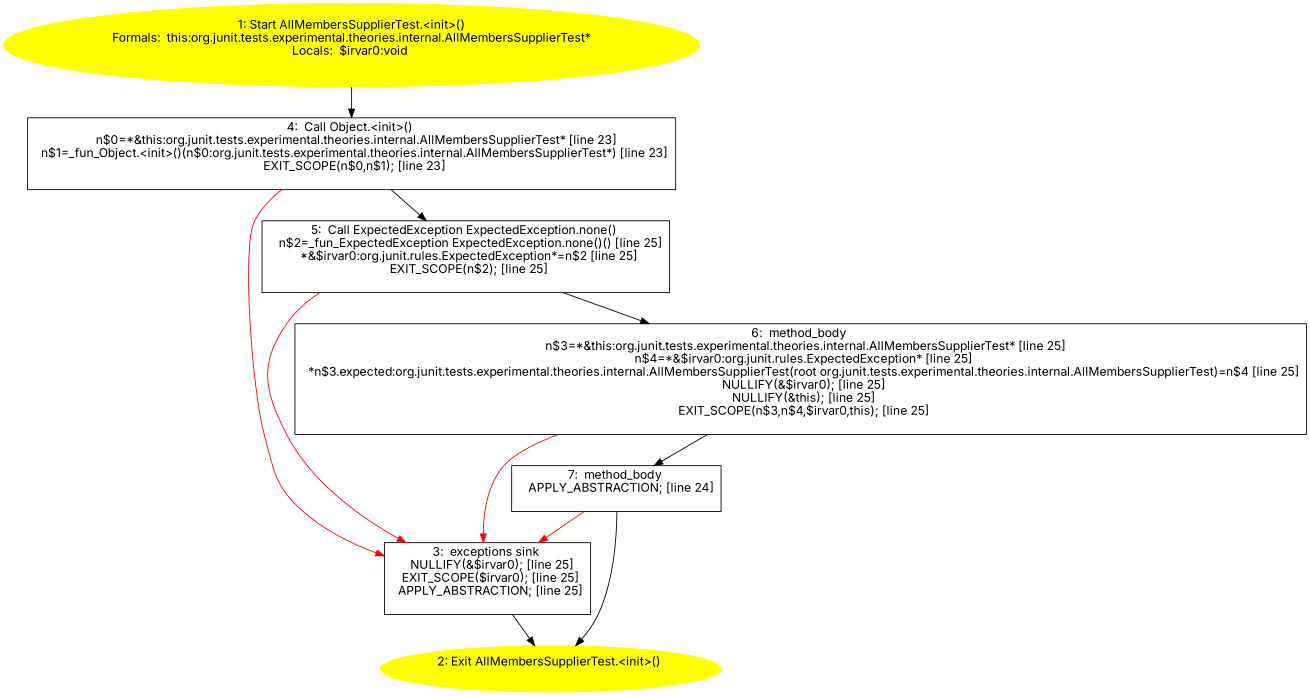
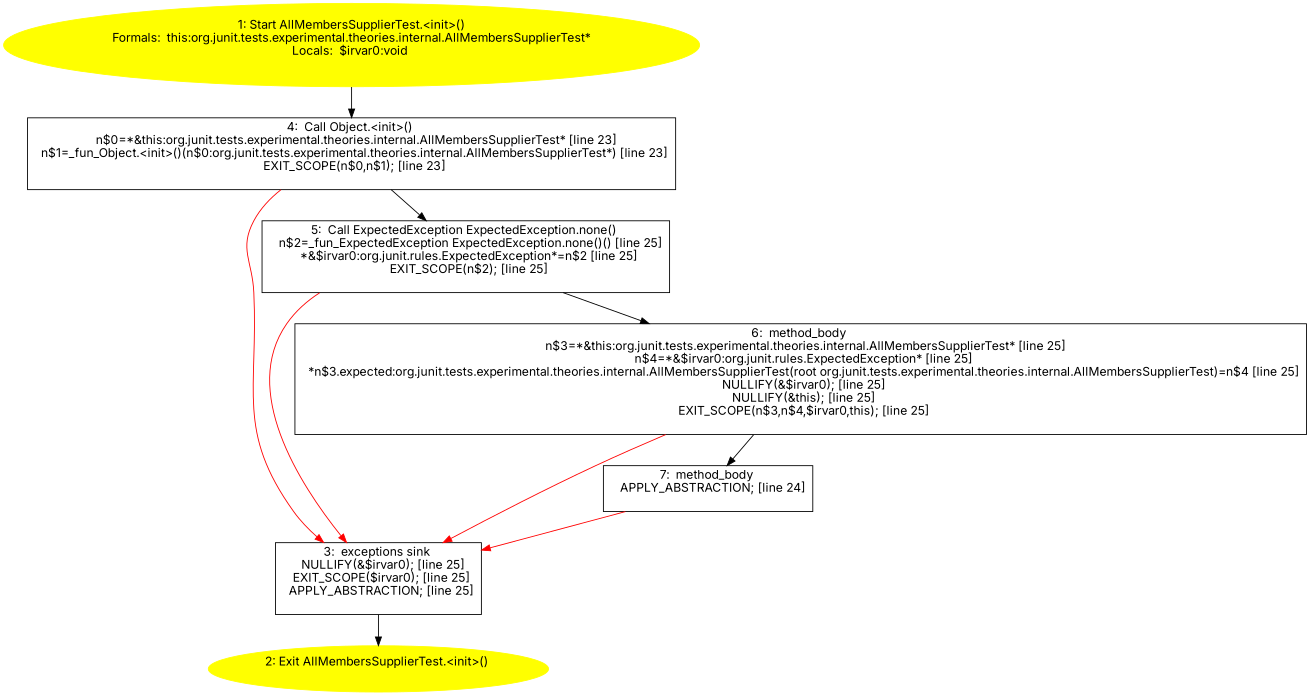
(610, 579) -> none
